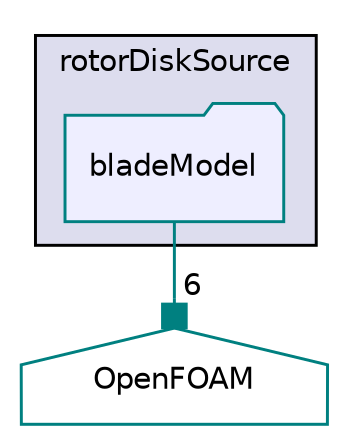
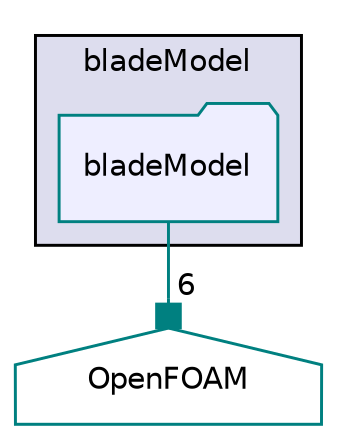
(176, 64) -> (168, 64)
